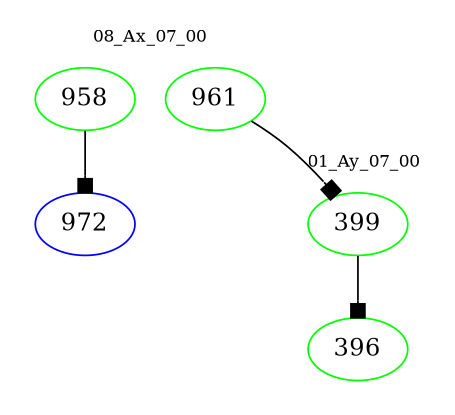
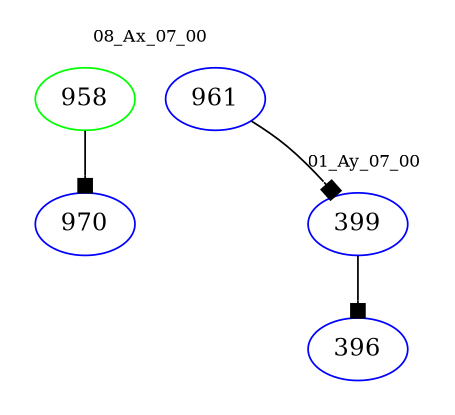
(215, 99) -> (215, 99)
(85, 224) -> (85, 224)
(358, 224) -> (358, 224)
(358, 349) -> (358, 349)
